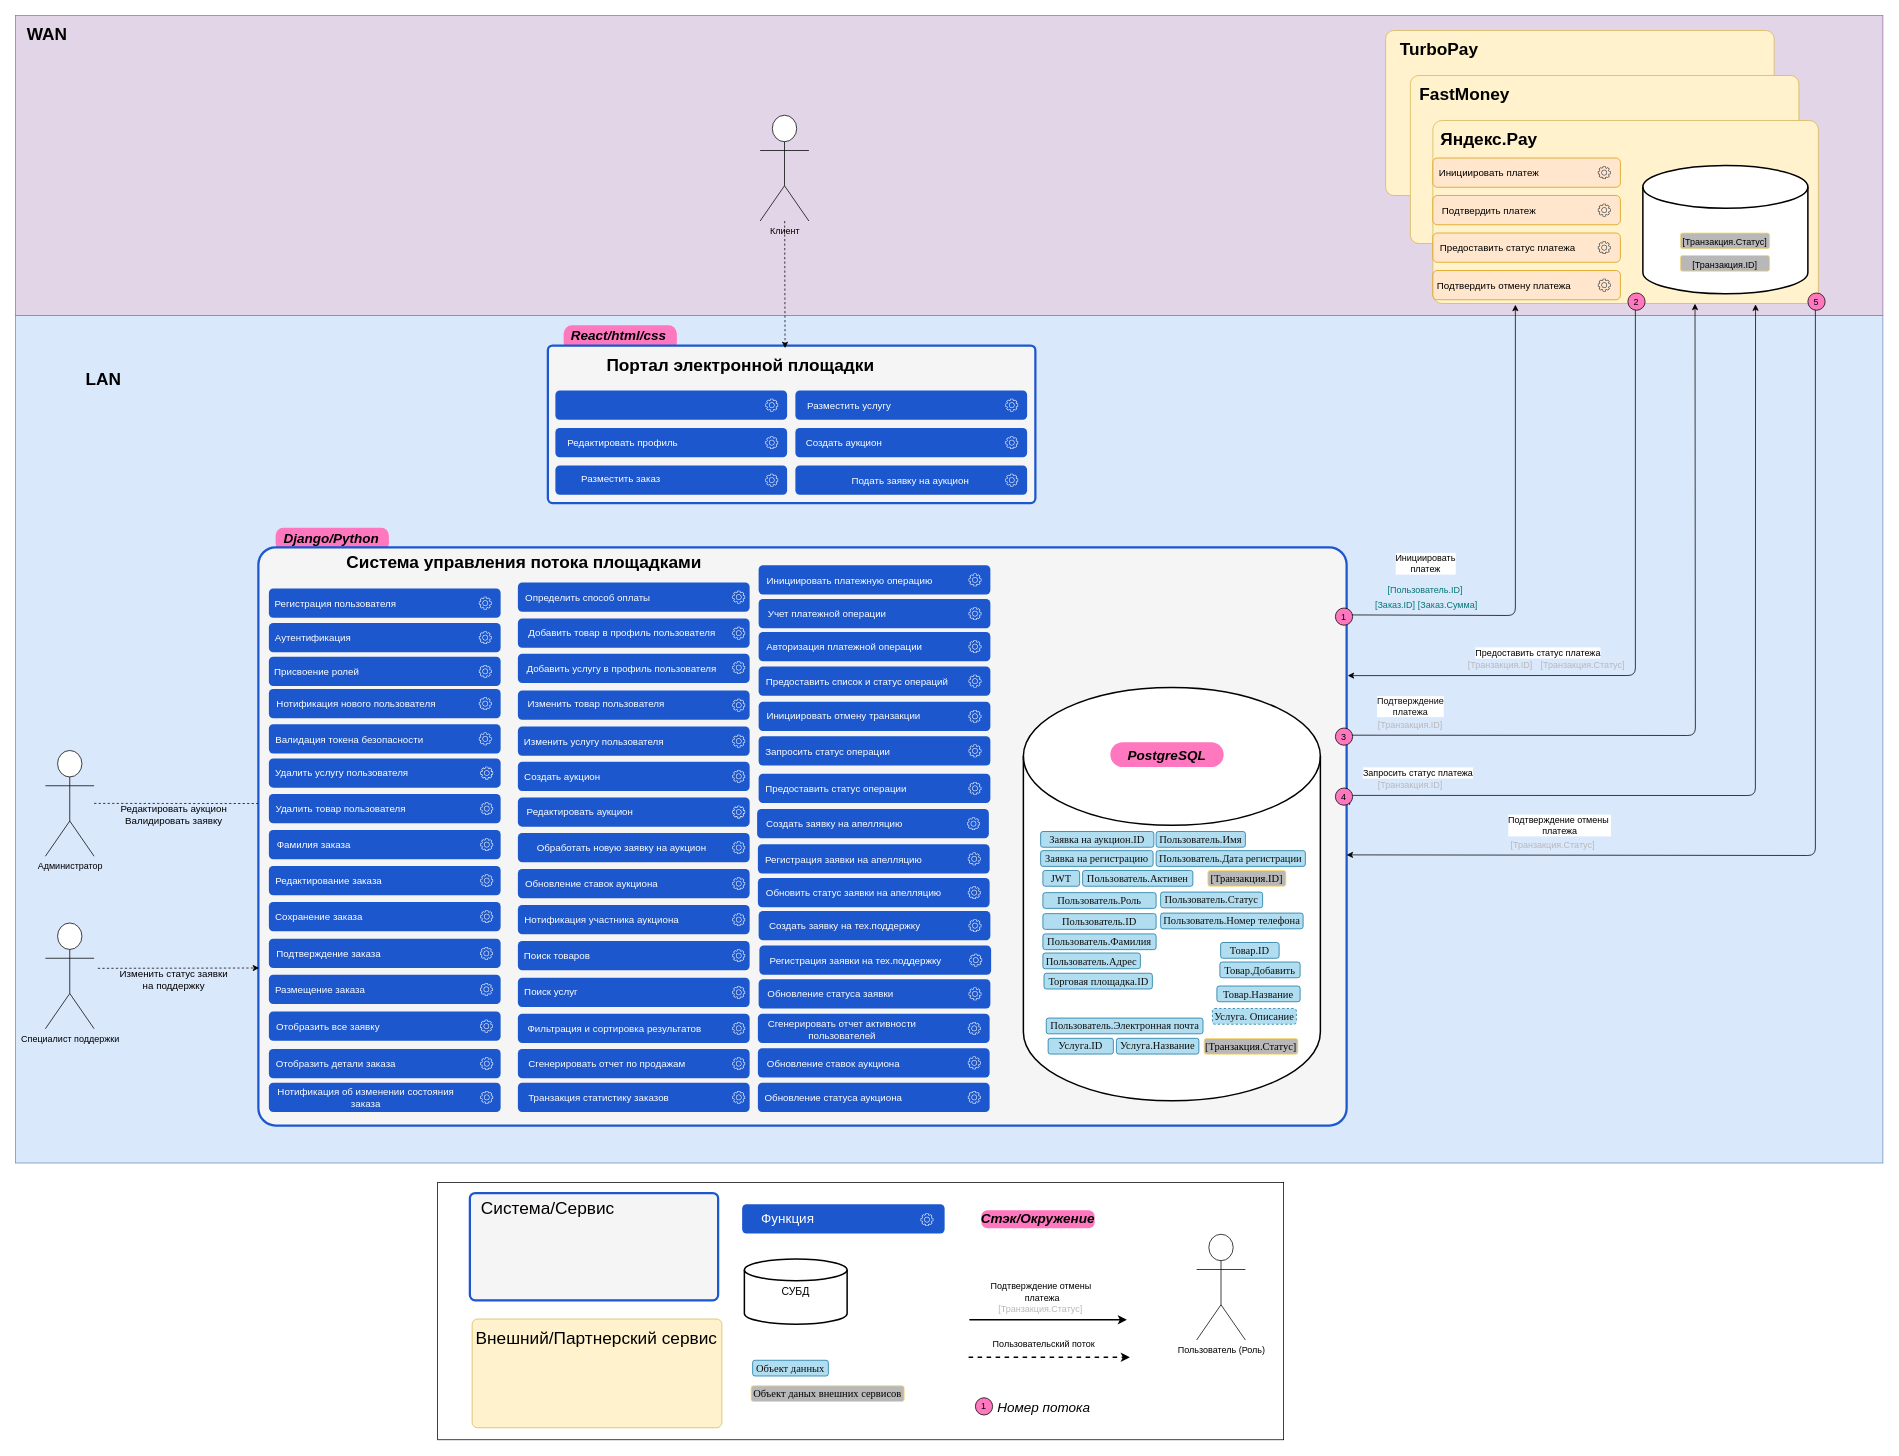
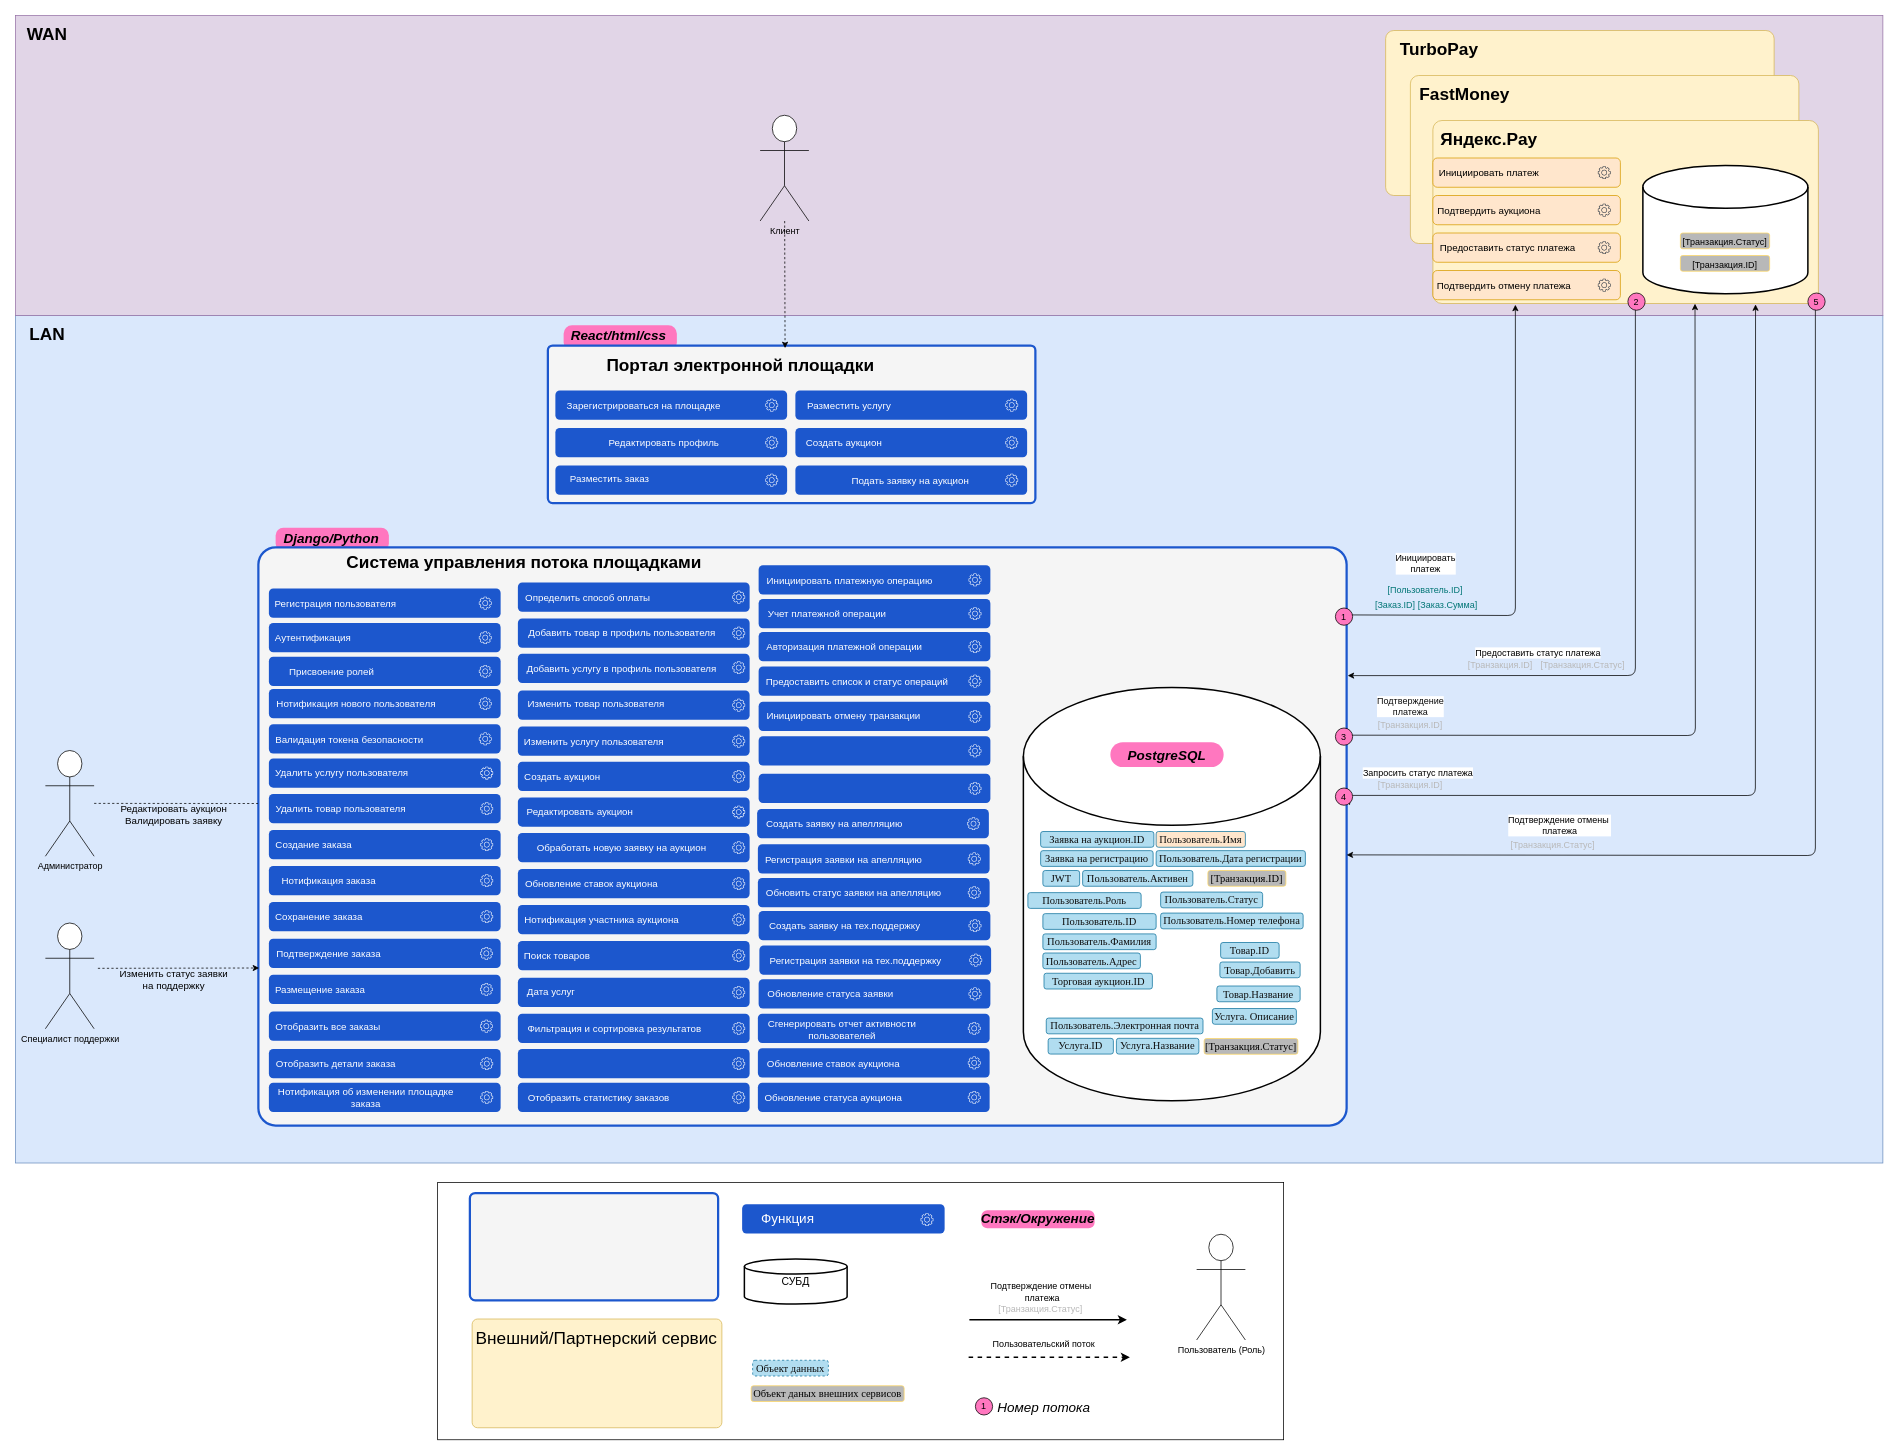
(1489, 210) -> (1489, 210)
(104, 379) -> (47, 334)
none -> (644, 405)
(623, 443) -> (664, 443)
(621, 479) -> (610, 479)
(317, 672) -> (332, 672)
(828, 752) -> none
(836, 788) -> none
(1201, 839) -> (1201, 839)
(314, 845) -> (314, 845)
(329, 881) -> (329, 881)
(1100, 900) -> (1085, 900)
(1099, 981) -> (1099, 981)
(551, 992) -> (551, 992)
(1254, 1016) -> (1254, 1016)
(328, 1026) -> (328, 1026)
(607, 1064) -> none
(366, 1098) -> (366, 1098)
(599, 1098) -> (599, 1098)
(548, 1209) -> none
(796, 1292) -> (796, 1281)
(791, 1368) -> (791, 1368)
